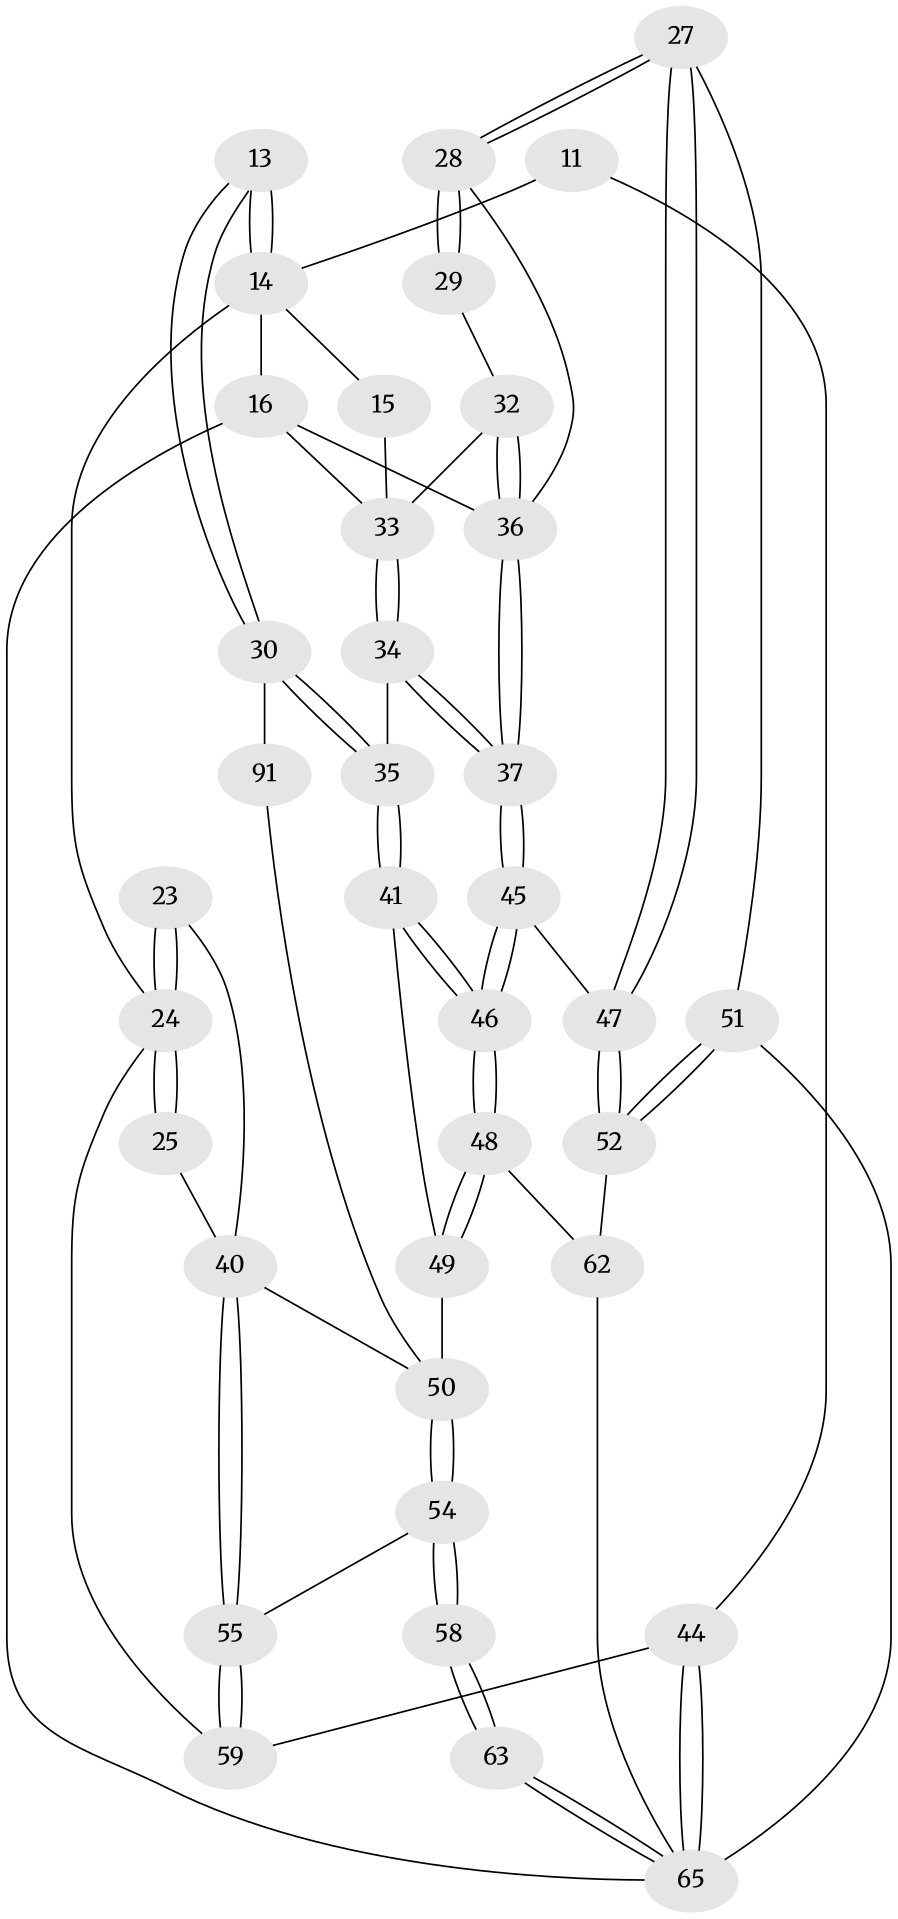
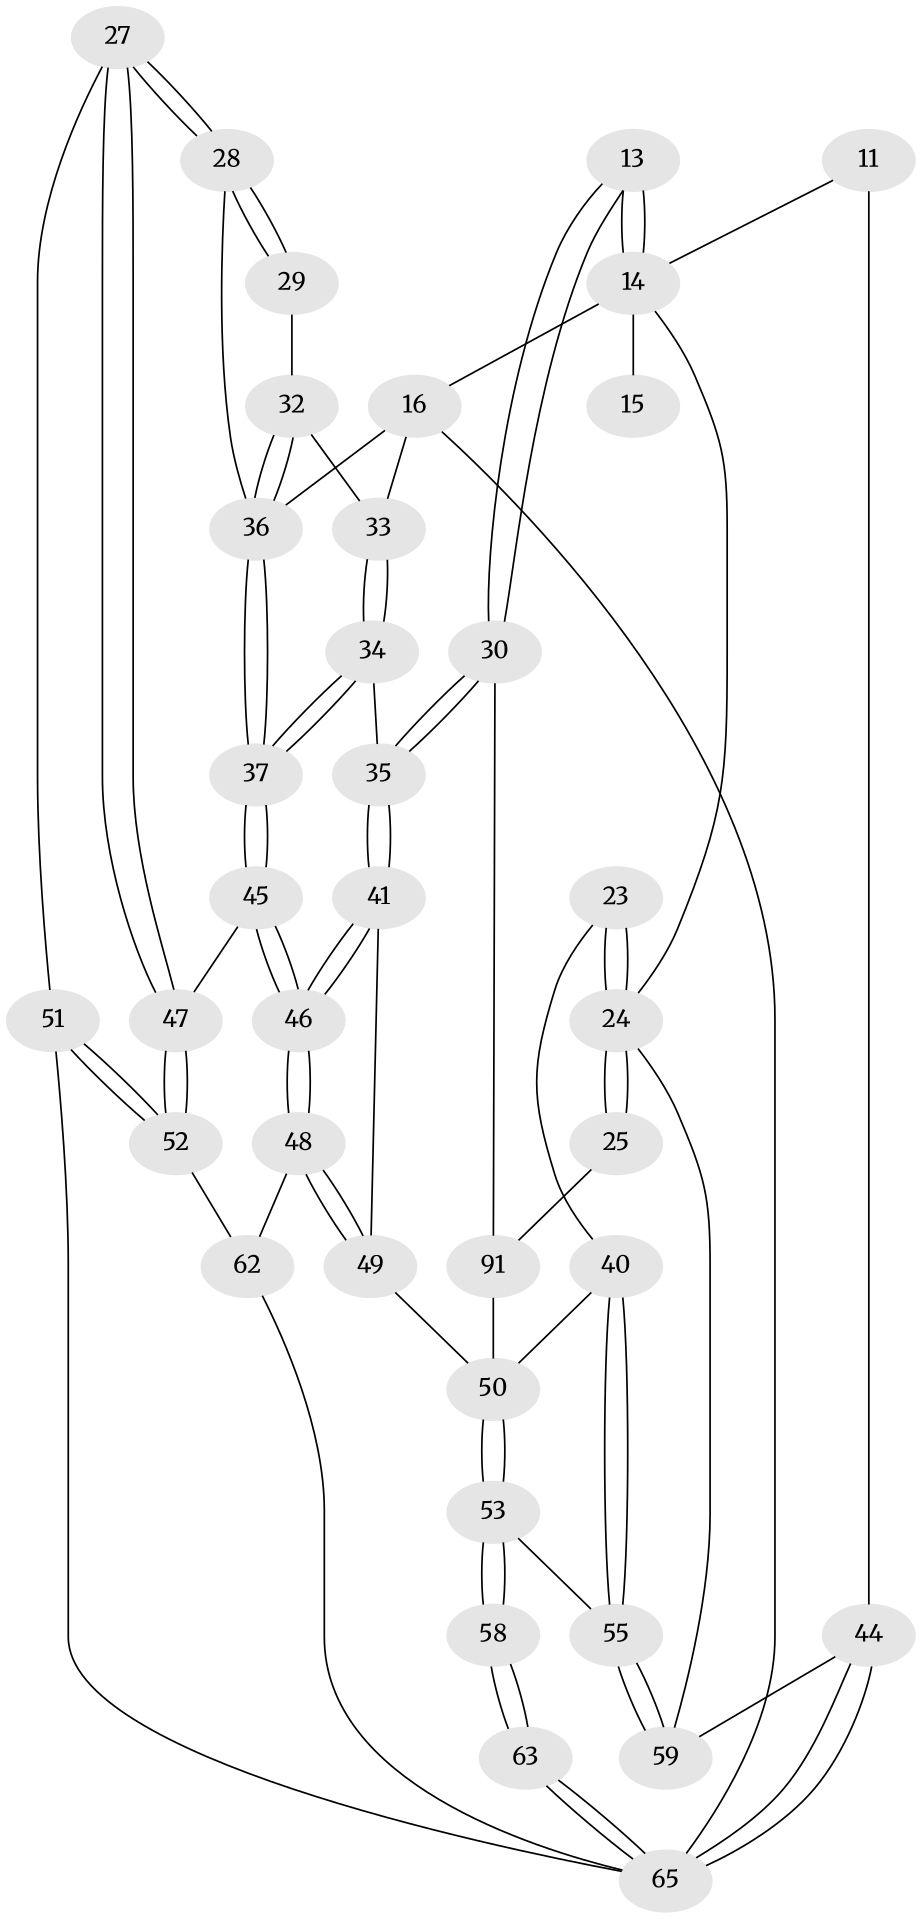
(385, 456) -> none
(198, 1205) -> (555, 1205)
(442, 1512) -> (493, 1512)
